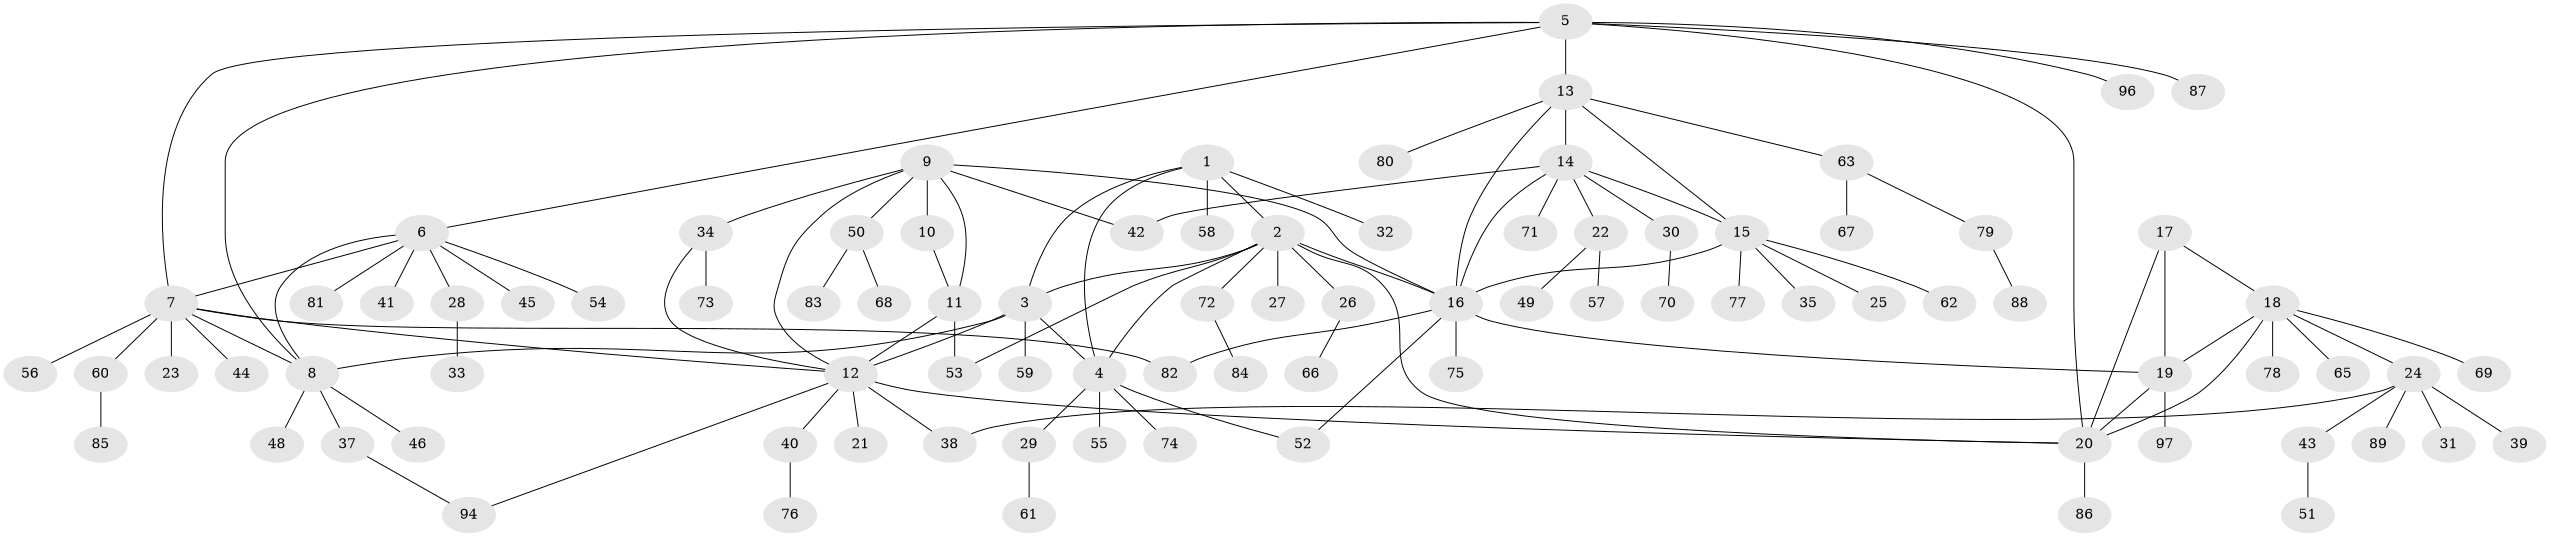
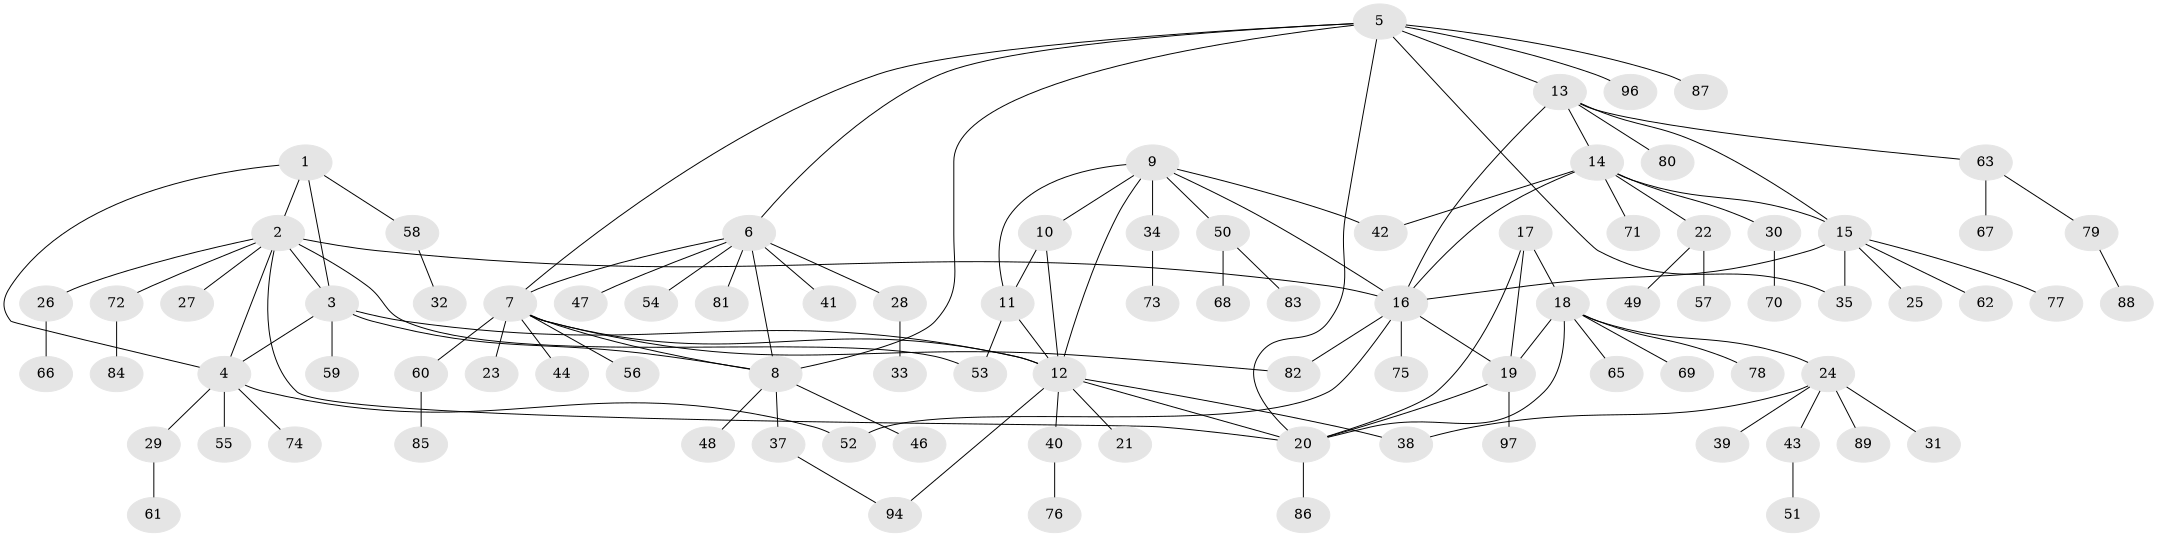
(1283, 192) -> (426, 268)
none -> (1575, 229)
(528, 304) -> (581, 304)
(706, 342) -> (1052, 304)
